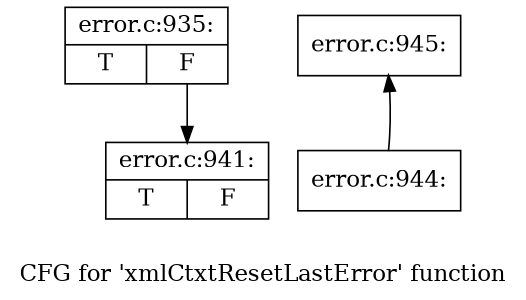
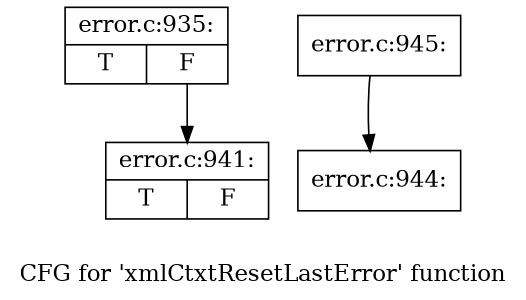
(390, 121) -> (368, 105)
